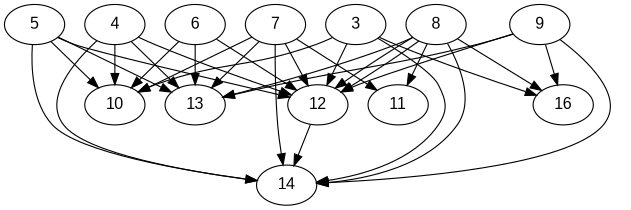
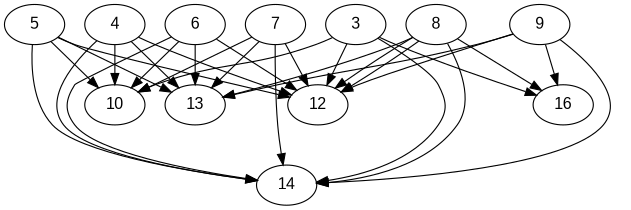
(398, 105) -> none
(304, 140) -> (80, 129)
